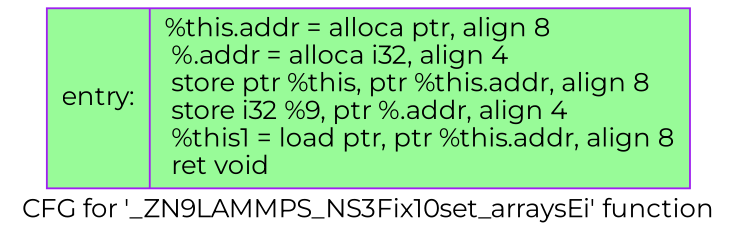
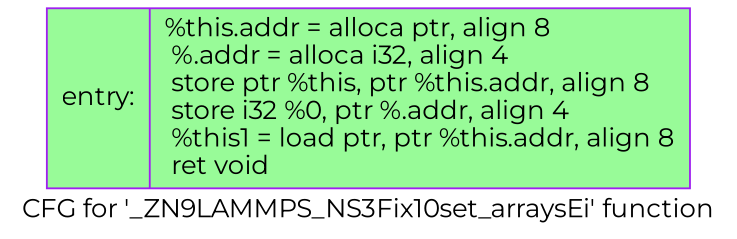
(367, 111) -> (367, 111)
